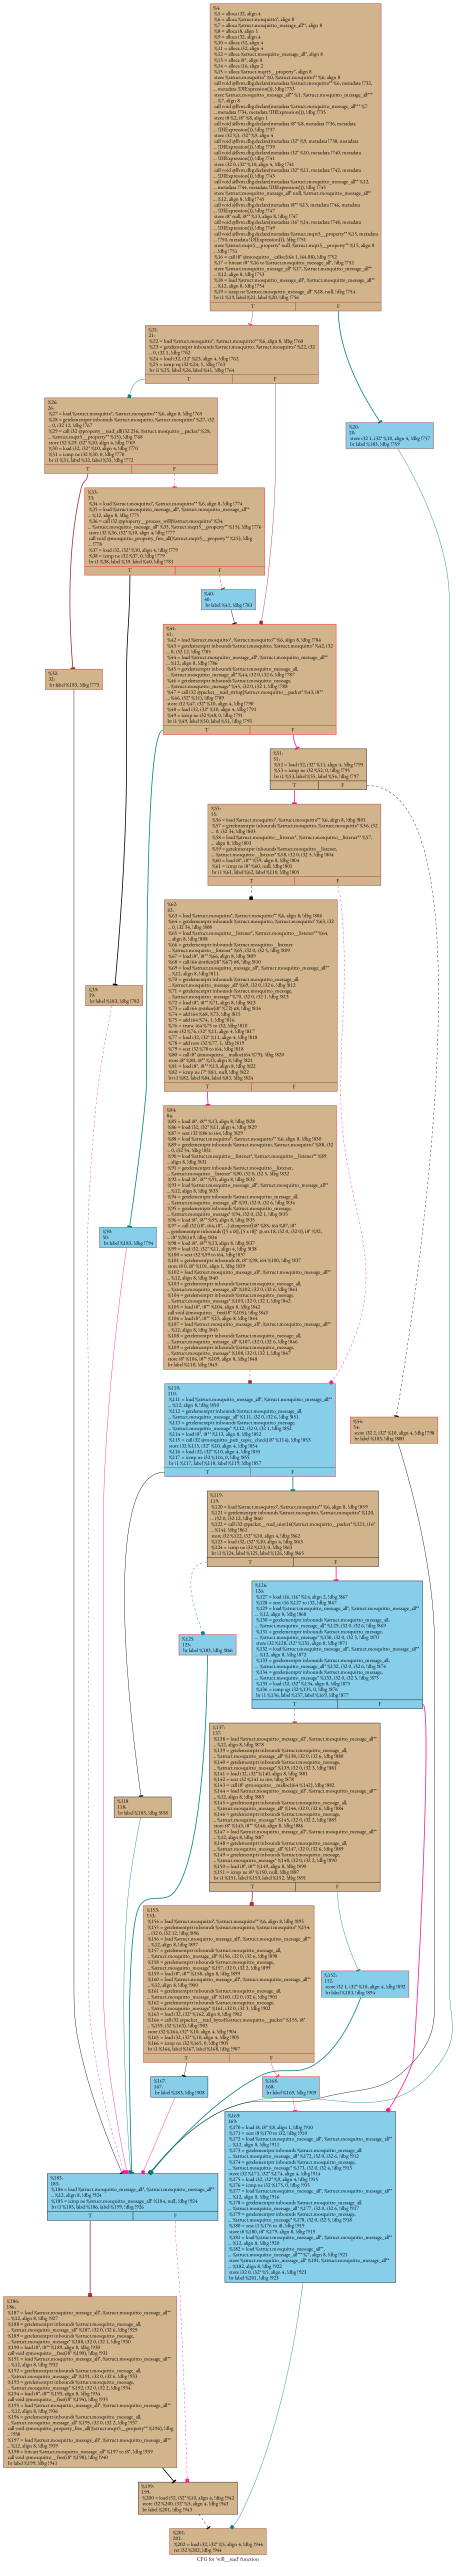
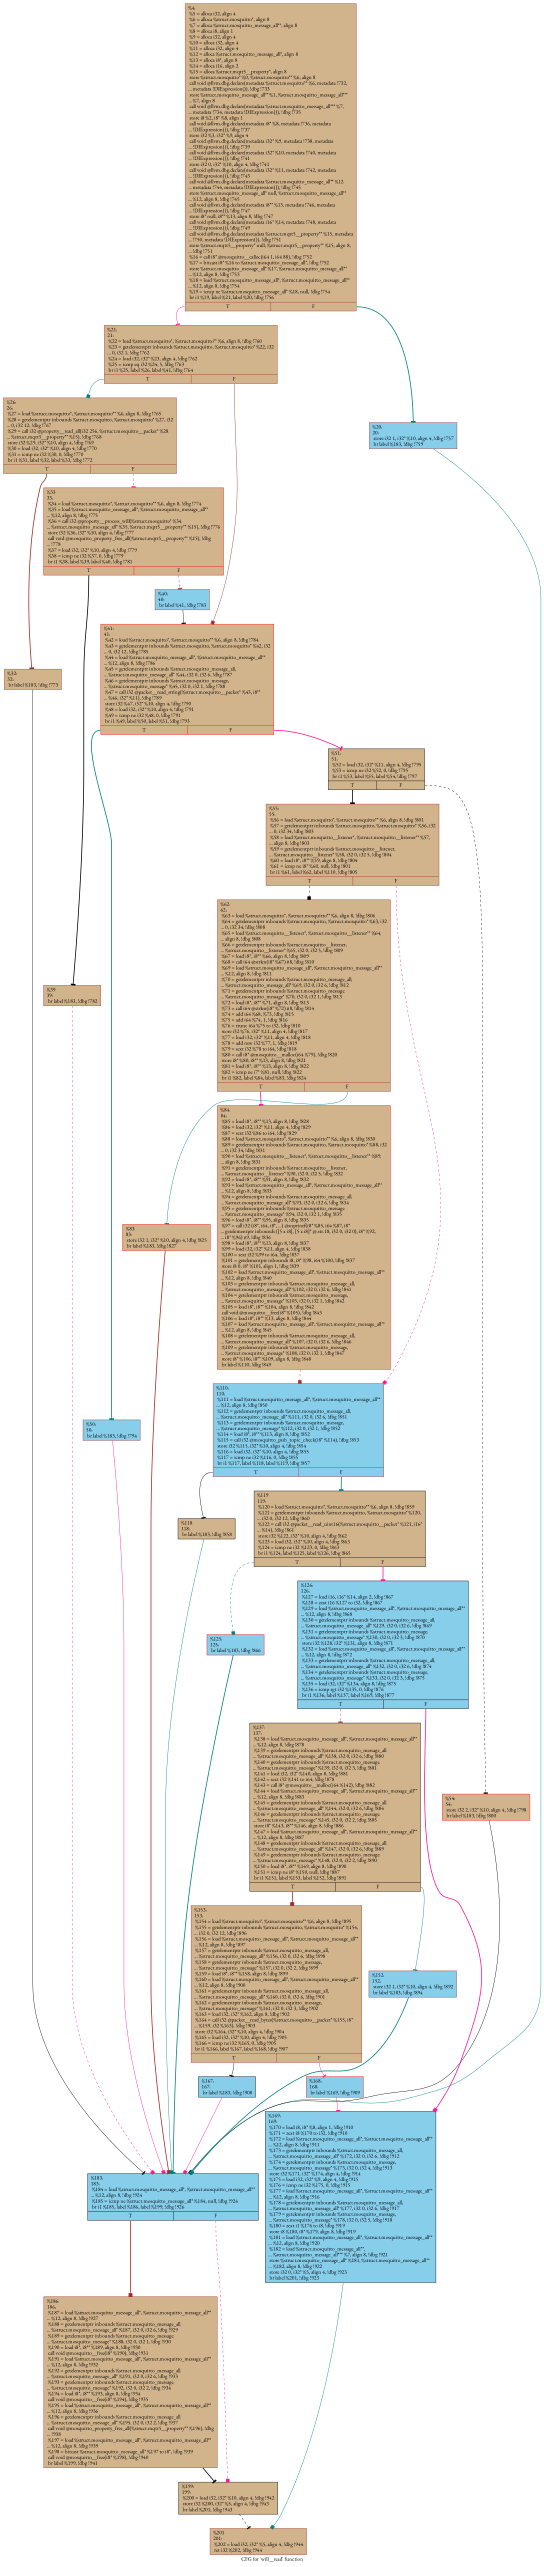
(294, 796) -> (353, 796)
none -> (166, 1237)
